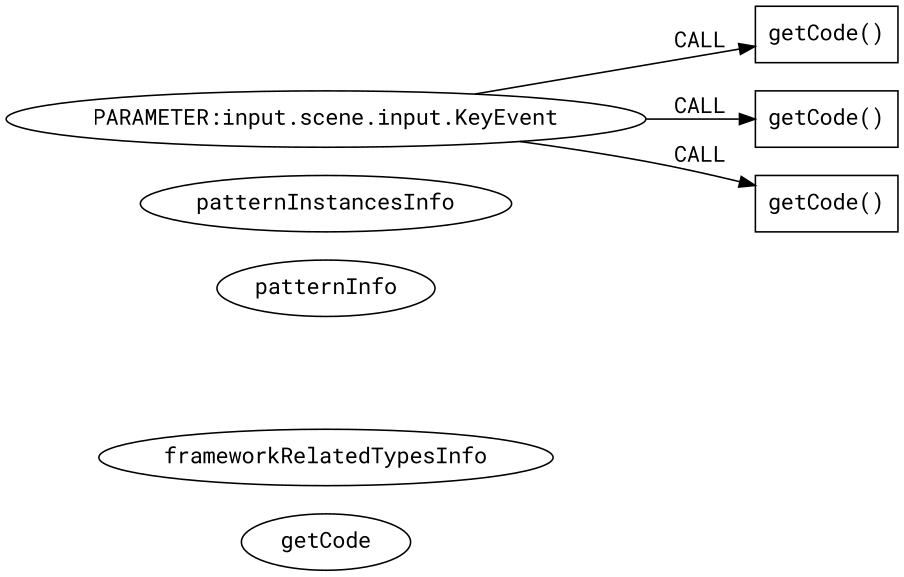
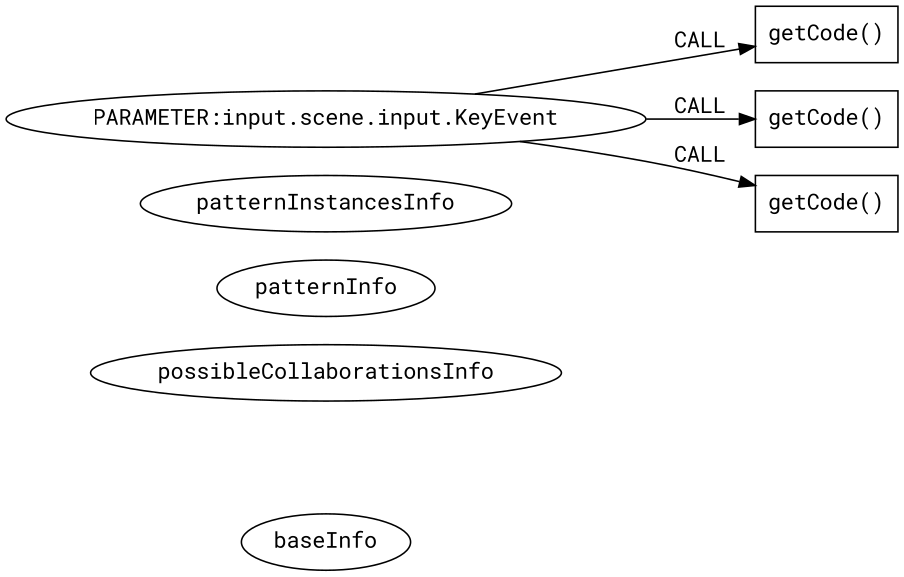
none -> (326, 373)
(326, 457) -> none
(326, 542) -> (326, 542)
